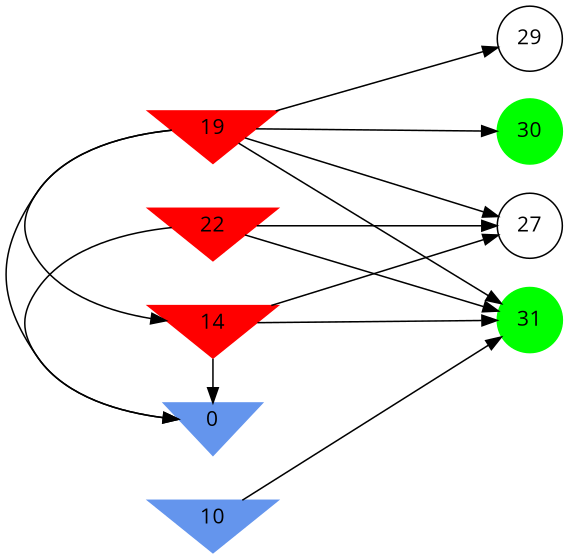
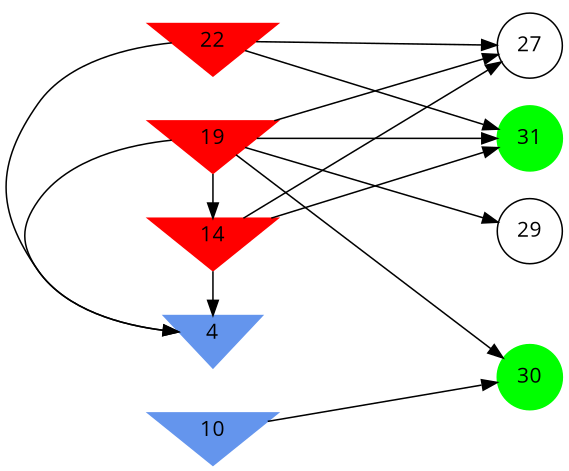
(213, 420) -> (213, 333)
(365, 423) -> (375, 403)
